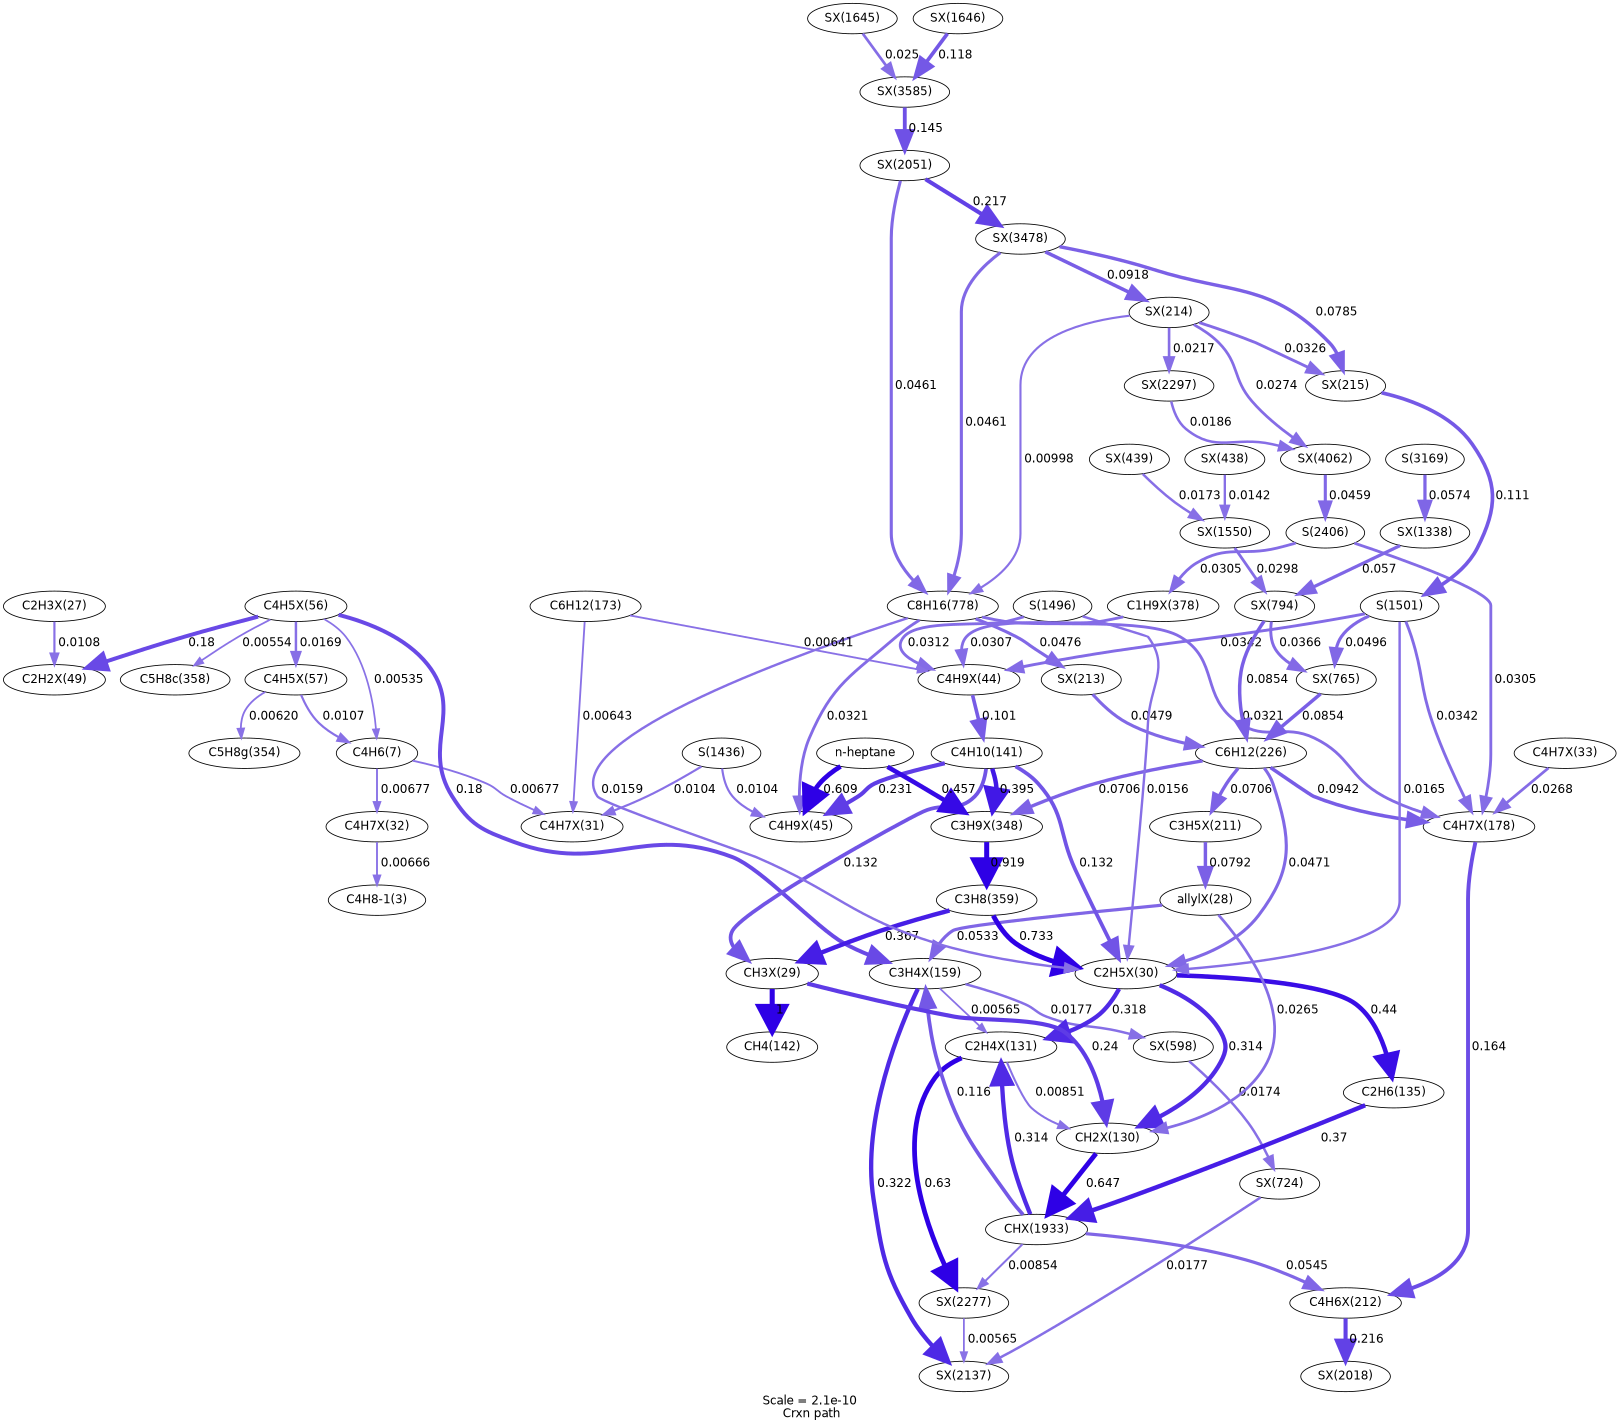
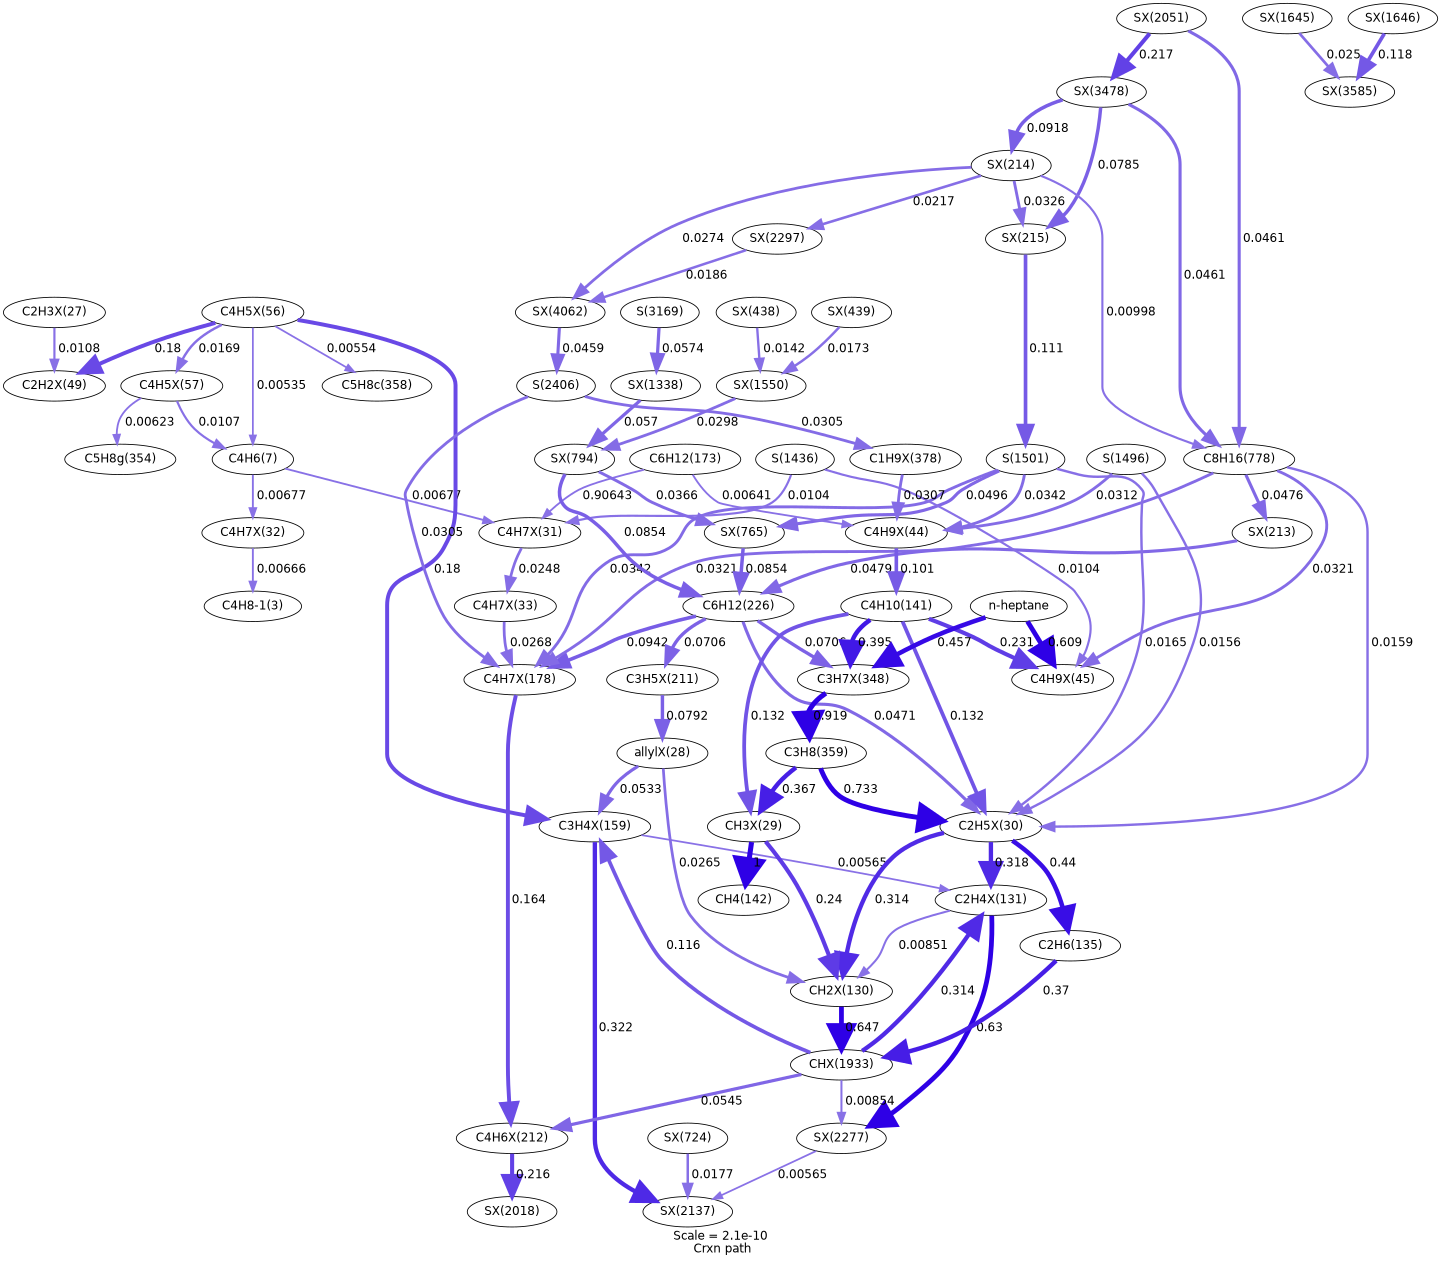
(905, 119) -> none
none -> (515, 562)
(272, 717) -> (148, 423)
(606, 717) -> (606, 496)
(987, 827) -> (853, 680)
(1173, 1047) -> none
